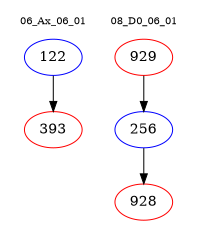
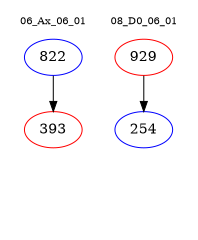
(53, 57) -> (53, 57)
(144, 130) -> (144, 130)
(144, 202) -> none
